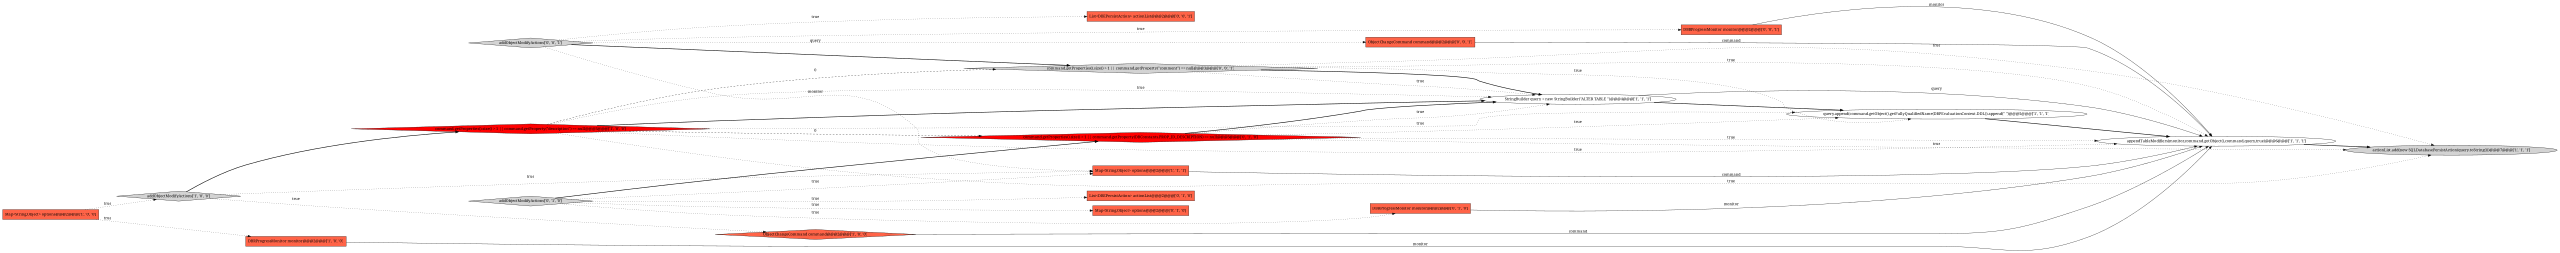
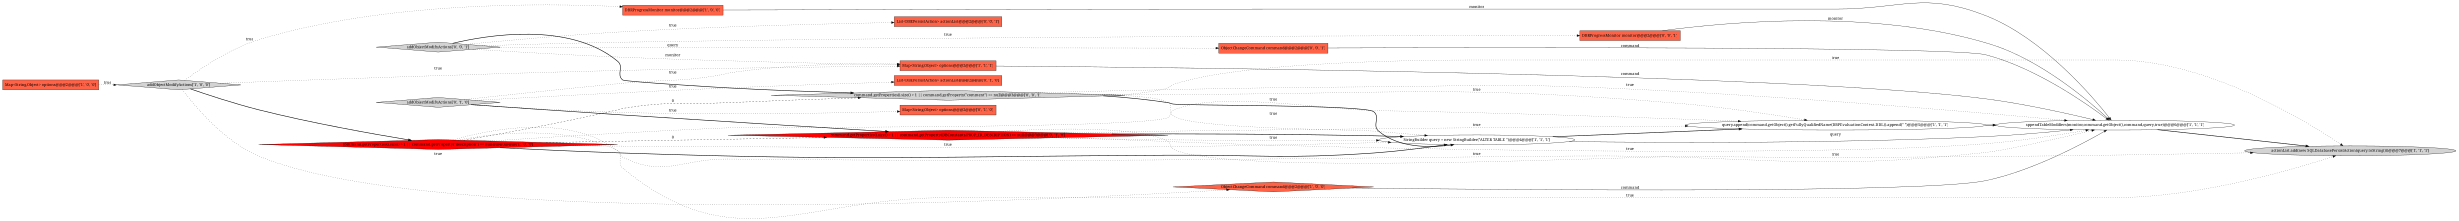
(1420, 208) -> none
(172, 228) -> (396, 13)
